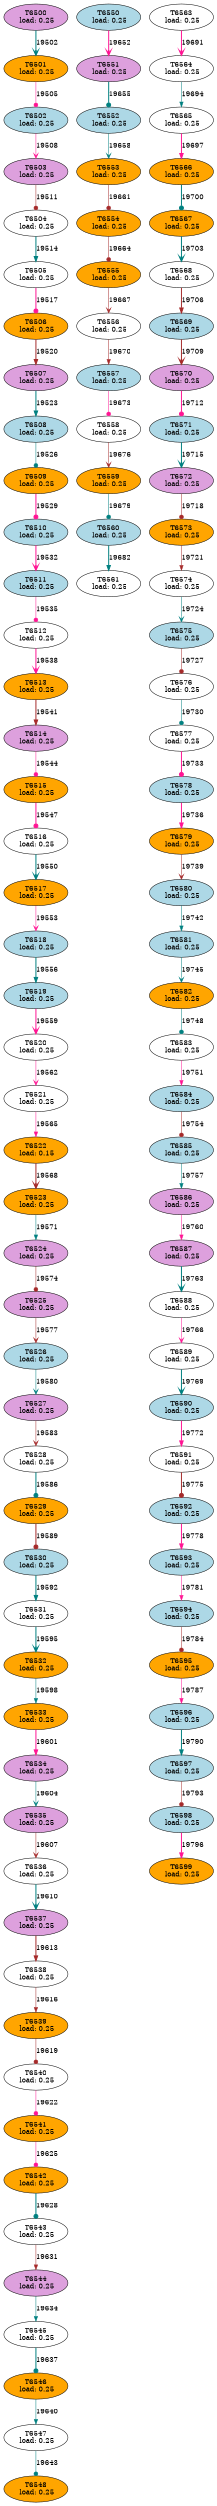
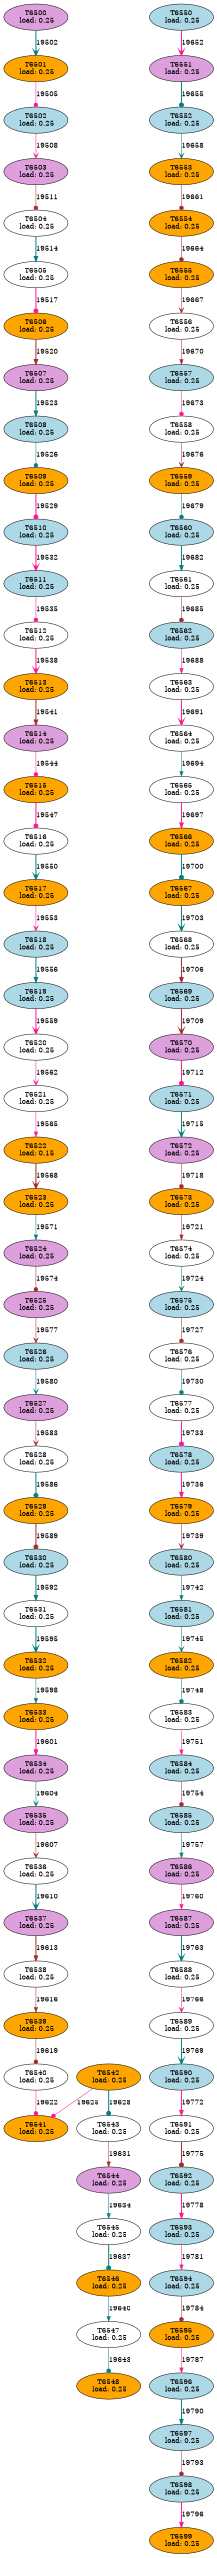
none -> (181, 635)
(36, 2152) -> (74, 2102)
